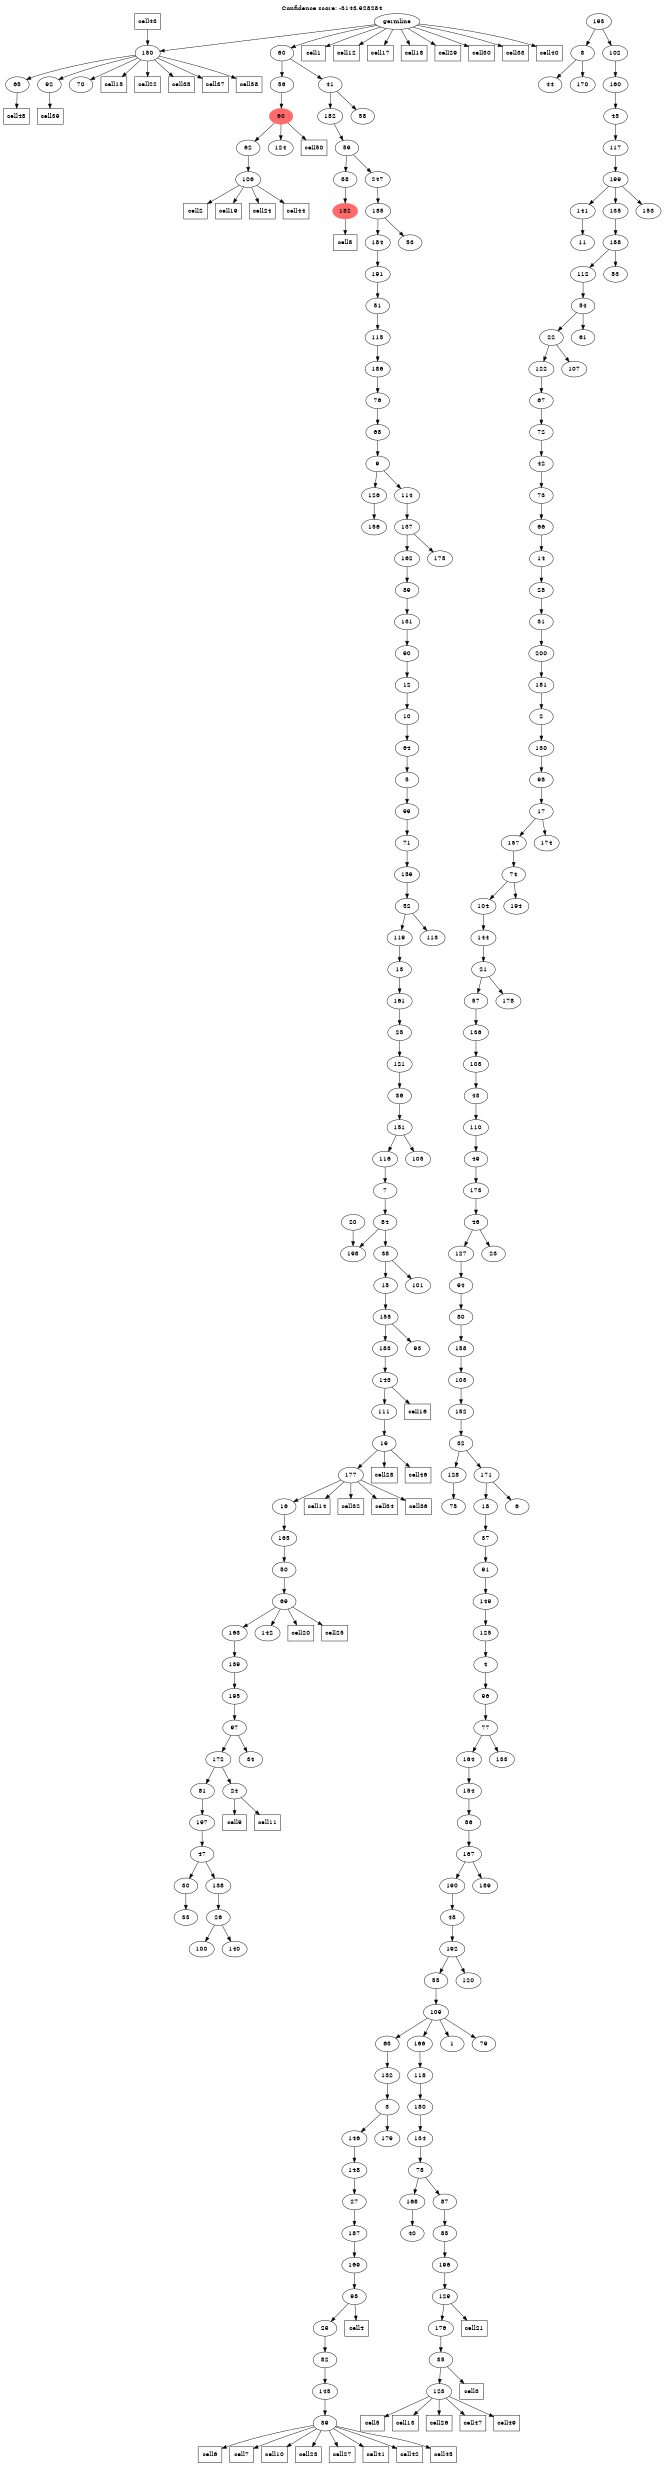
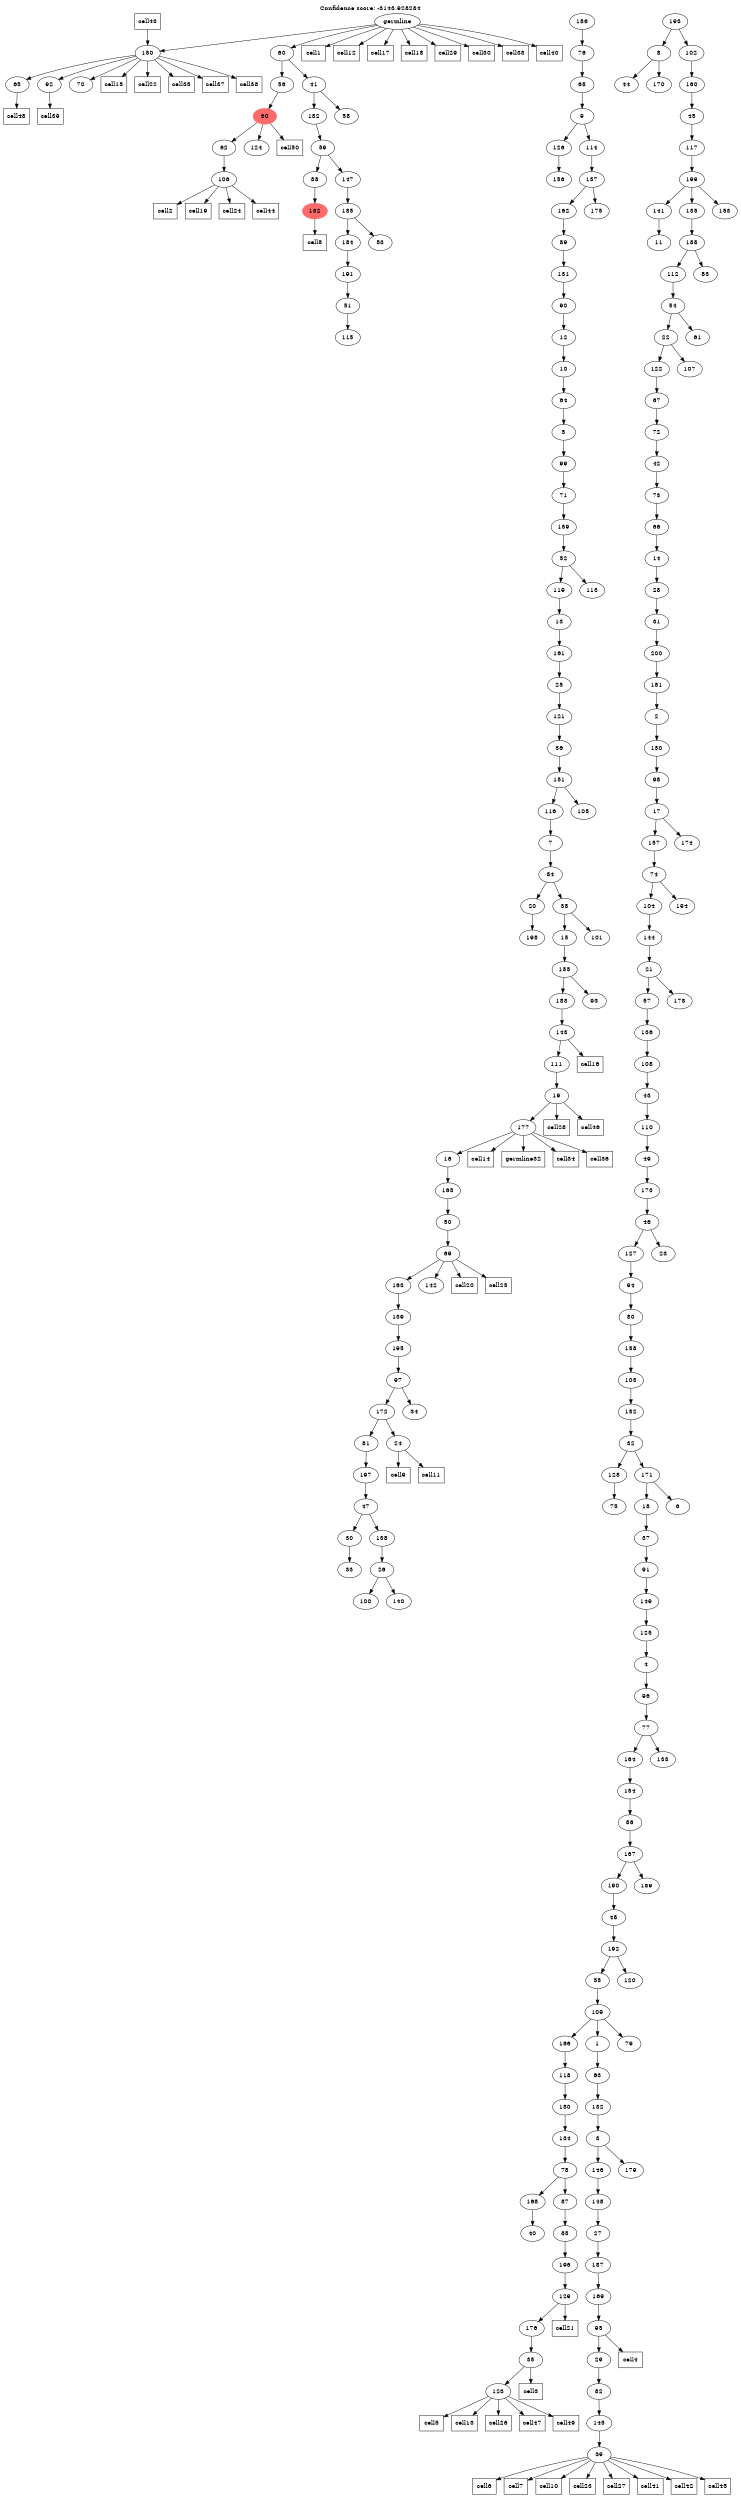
(378, 180) -> (348, 180)
(378, 351) -> none
(371, 1237) -> (543, 889)
(351, 1507) -> (523, 1159)
(413, 2027) -> (598, 2058)
